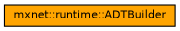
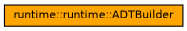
(90, 16) -> (94, 16)
